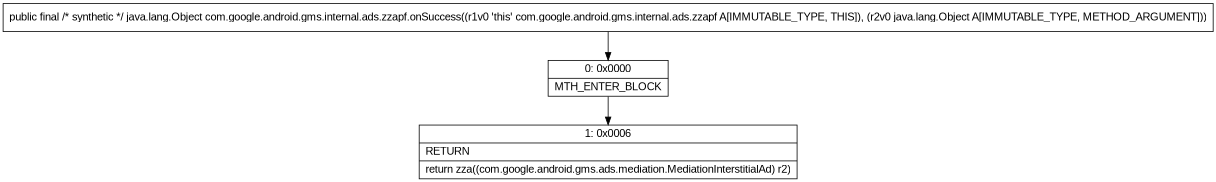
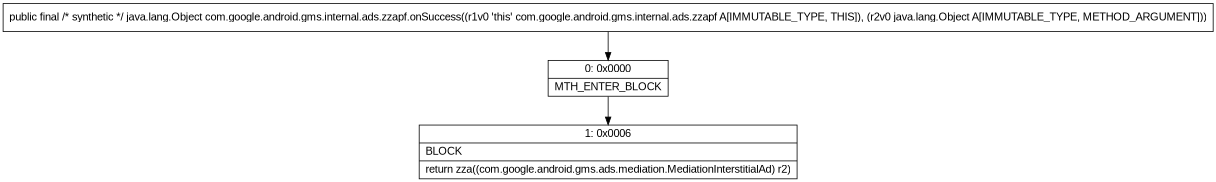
(448, 152) -> (444, 152)
